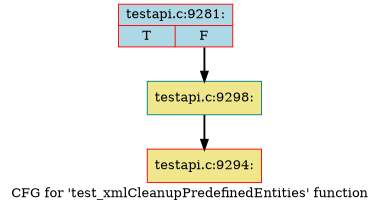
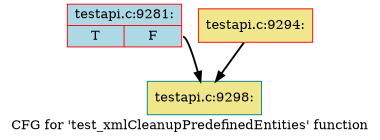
(204, 127) -> (233, 58)
